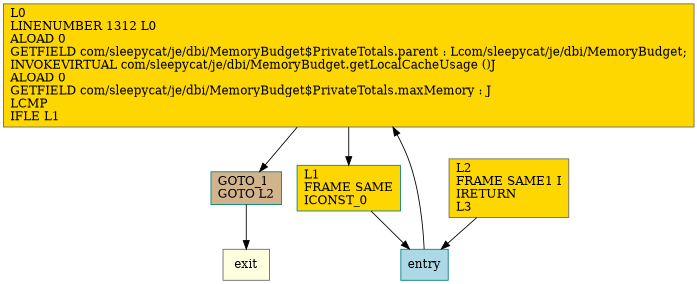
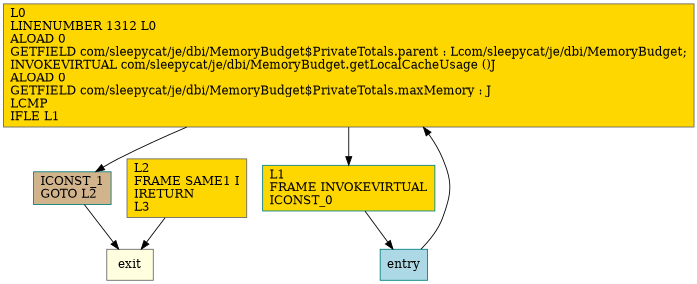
(246, 188) -> (72, 188)
(349, 188) -> (349, 188)
(462, 230) -> (156, 230)
